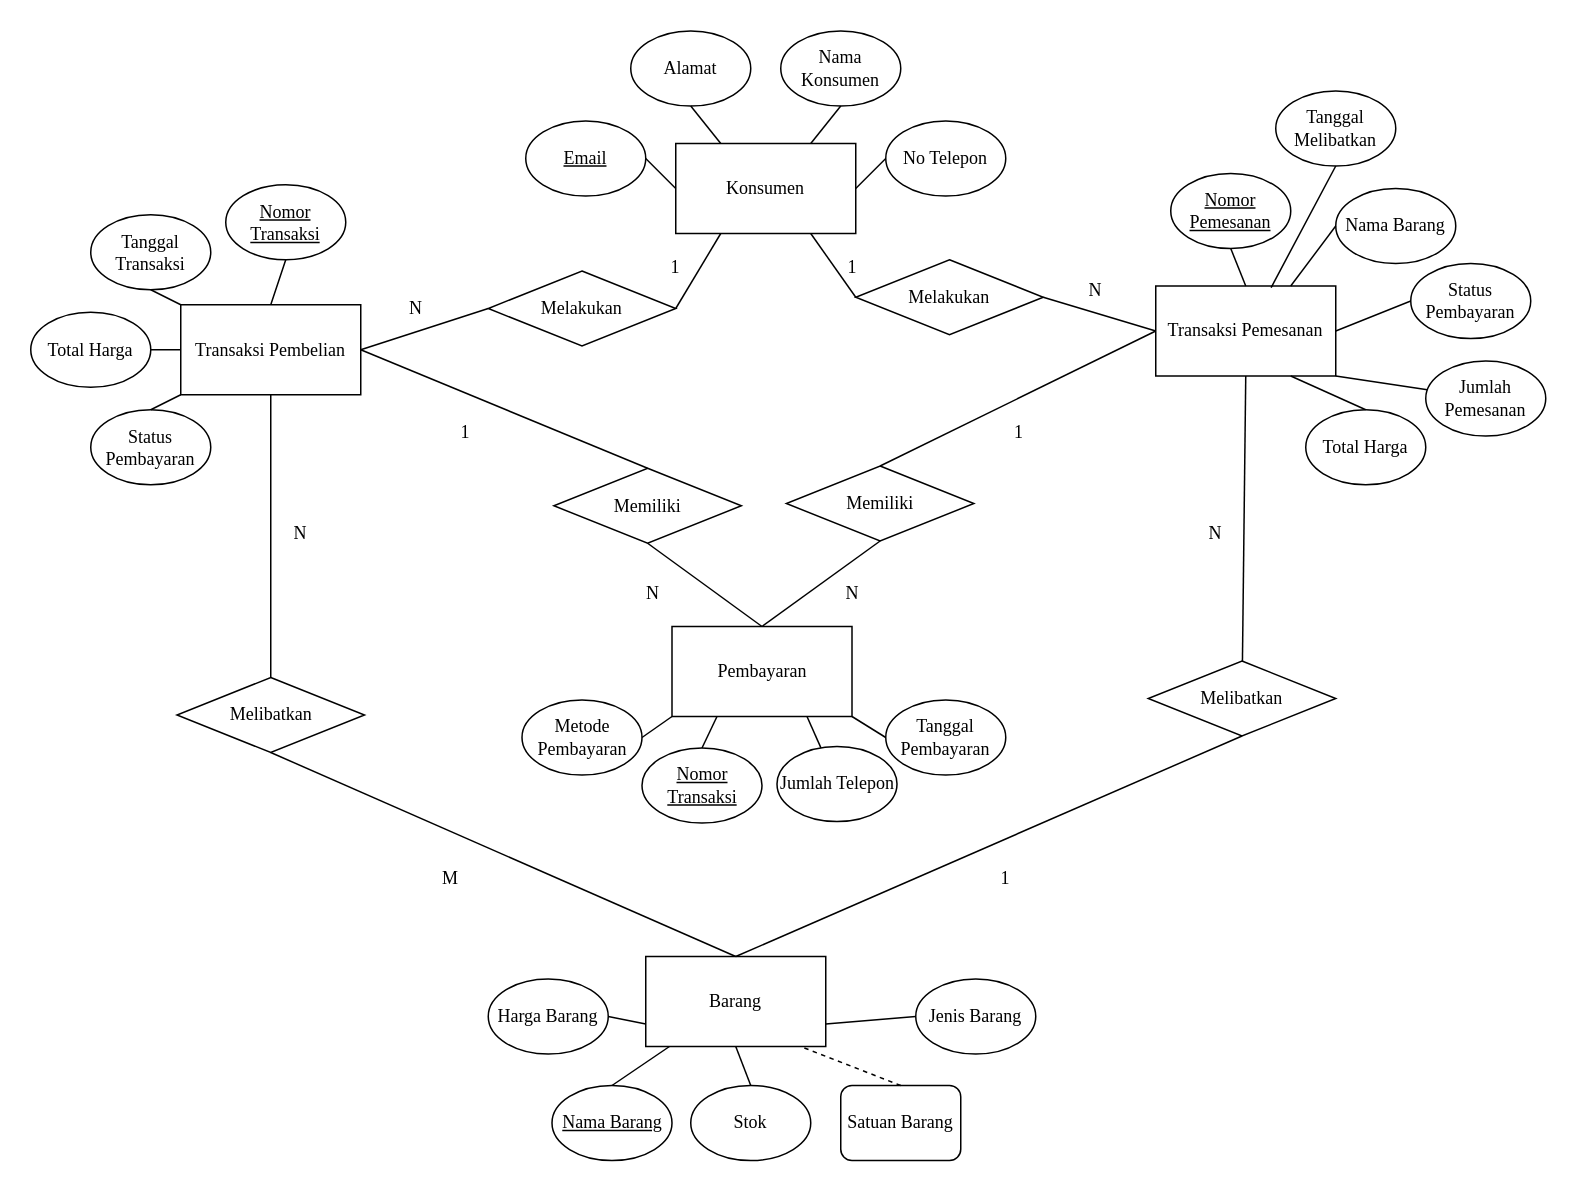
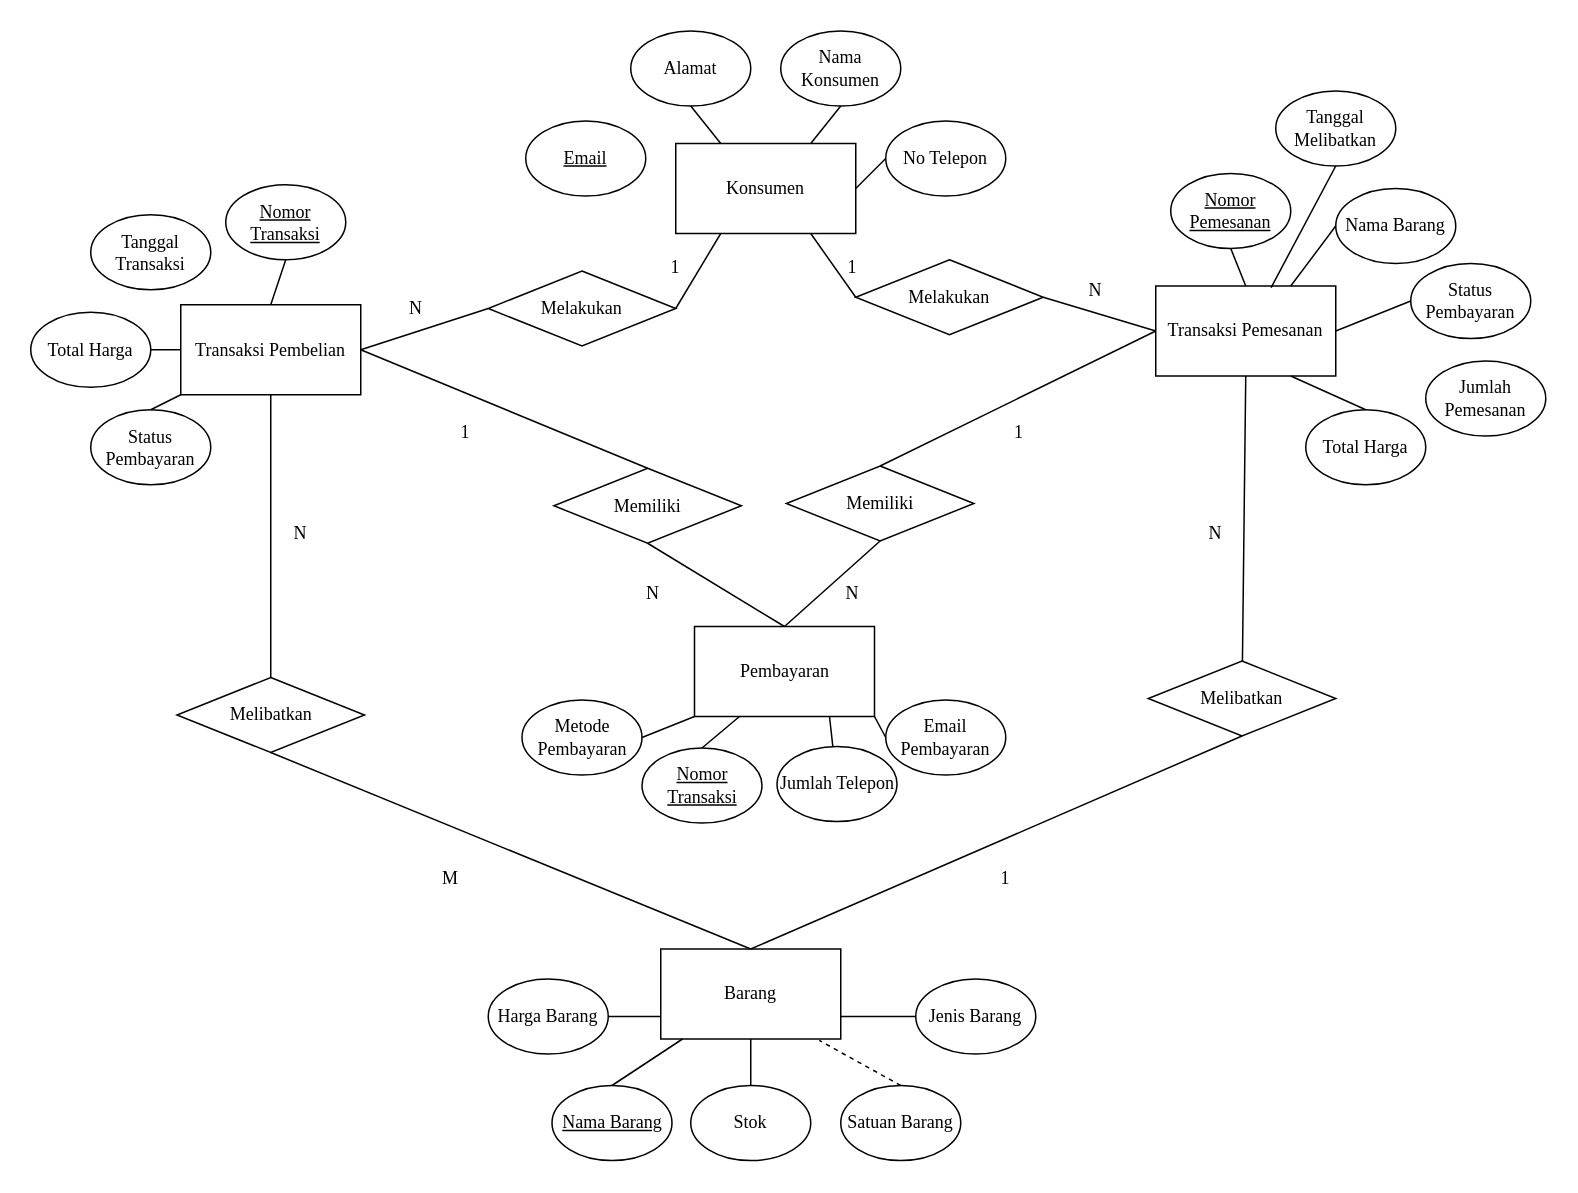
(661, 173) -> none
(166, 297) -> none
(1382, 383) -> none
(762, 671) -> (785, 671)
(946, 737) -> (946, 737)
(736, 1001) -> (751, 994)
(901, 1123) -> (901, 1123)
